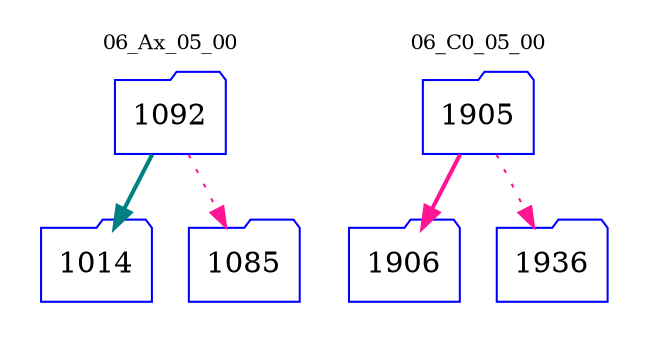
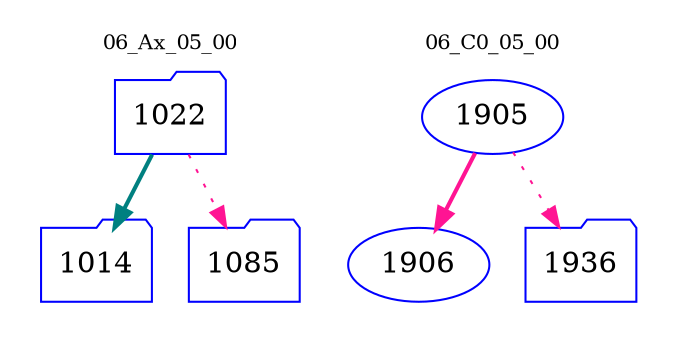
(170, 117) -> (170, 117)
(478, 117) -> (493, 117)
(404, 265) -> (419, 265)
